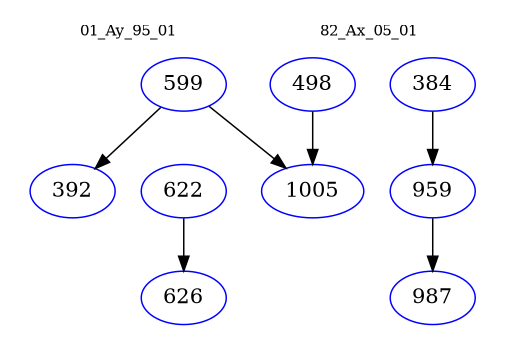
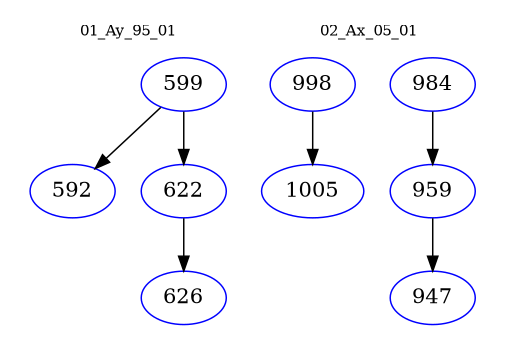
(369, 32) -> (369, 32)
(313, 84) -> (313, 84)
(433, 84) -> (433, 84)
(229, 122) -> (184, 131)
(73, 191) -> (73, 191)
(433, 298) -> (433, 298)
